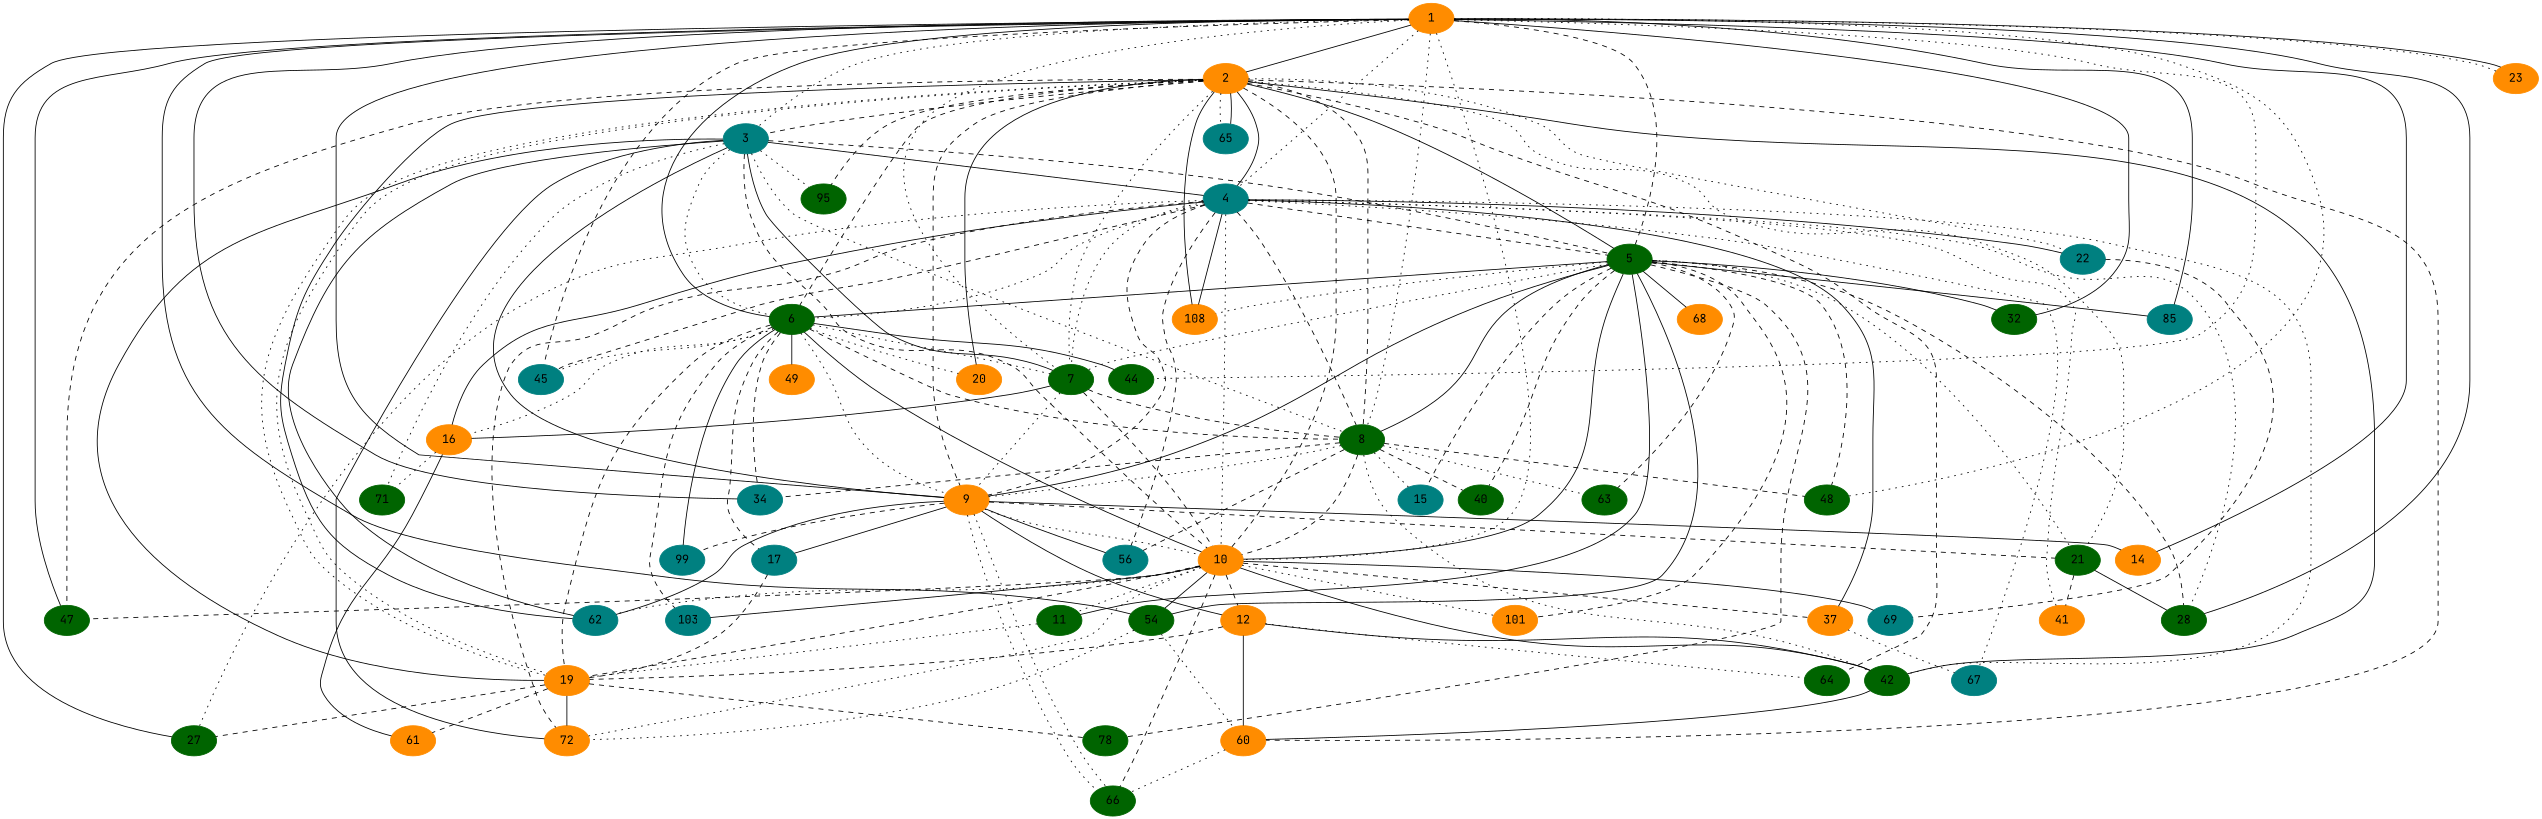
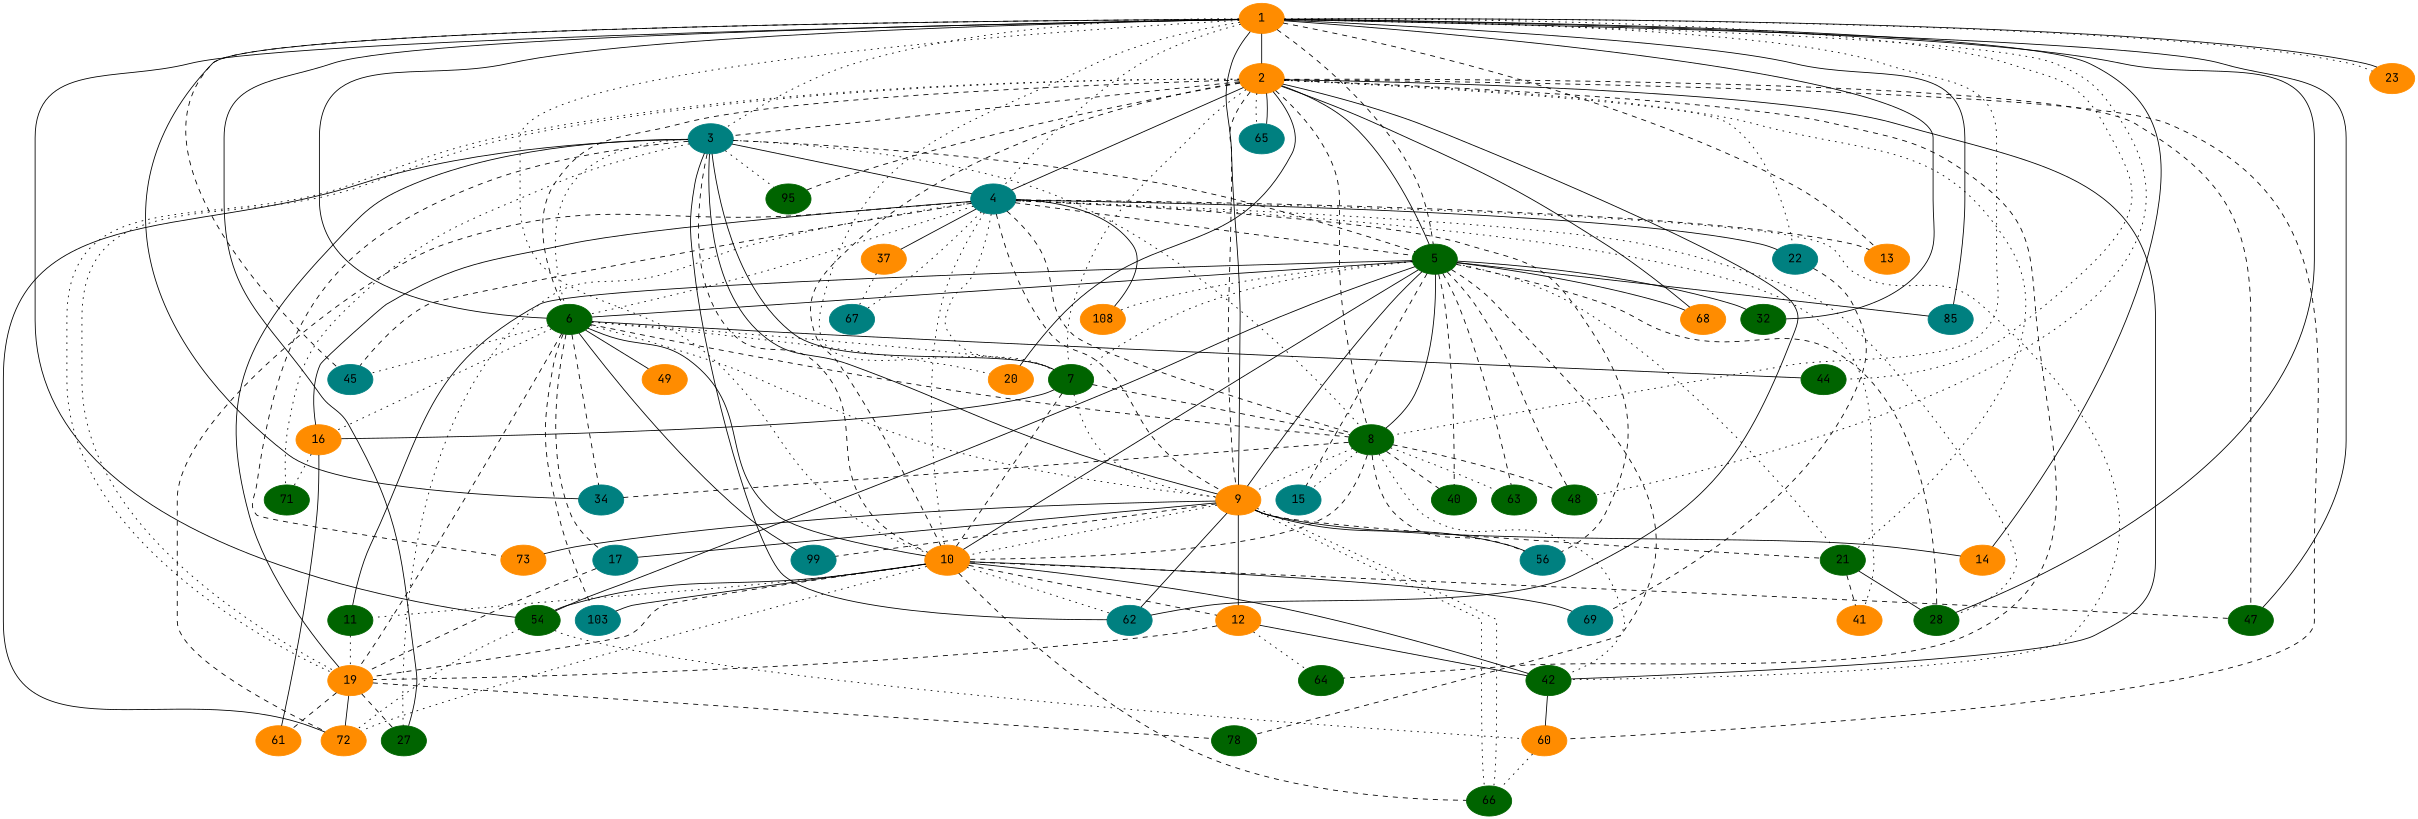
(1185, 184) -> (1495, 179)
none -> (1887, 259)
none -> (523, 560)
(1526, 590) -> none
(1515, 620) -> none
(1243, 681) -> none
